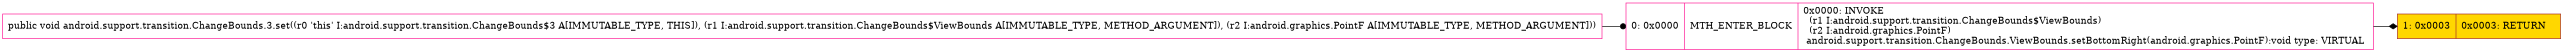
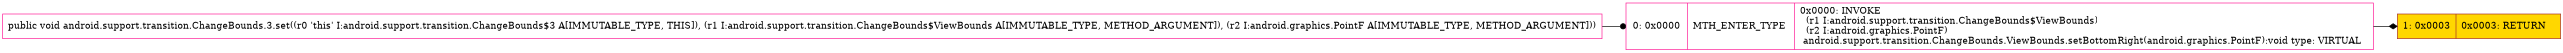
(1741, 26) -> (1739, 26)
